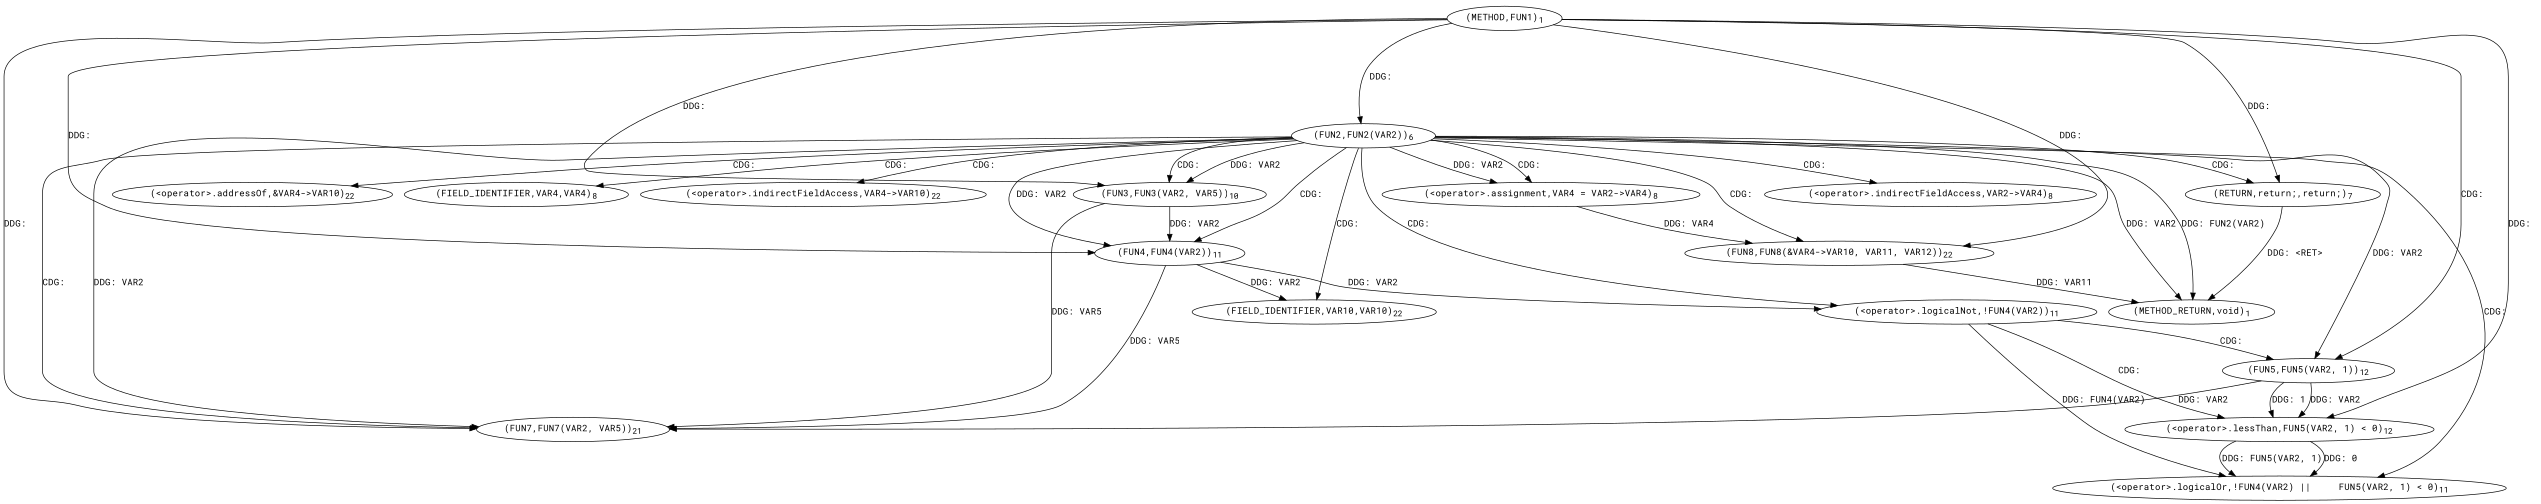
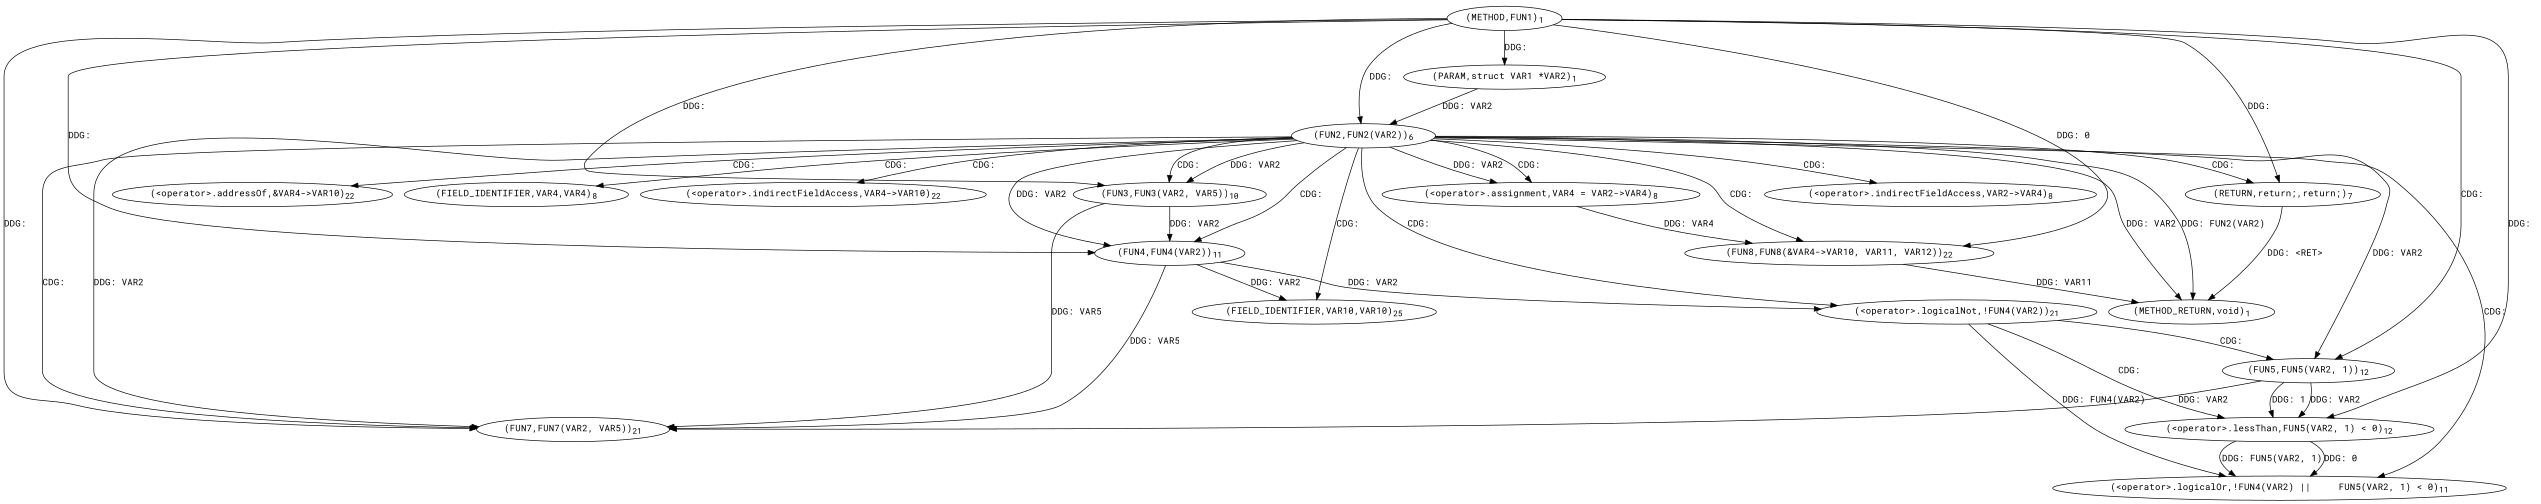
none -> (1505, 77)
(2074, 136) -> (2074, 136)
(1398, 311) -> (1398, 311)
(2054, 311) -> (2054, 311)
